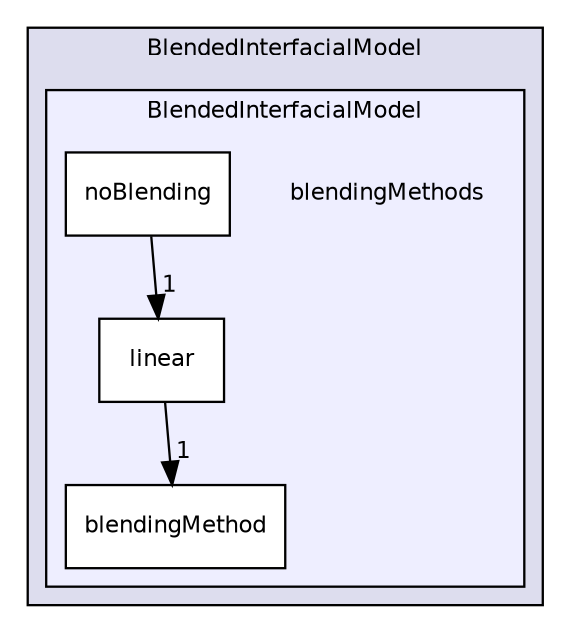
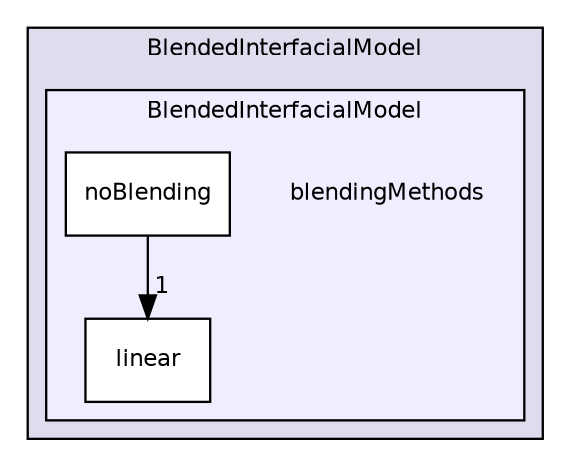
(176, 527) -> none
